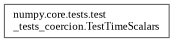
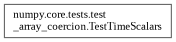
(87, 21) -> (88, 21)
